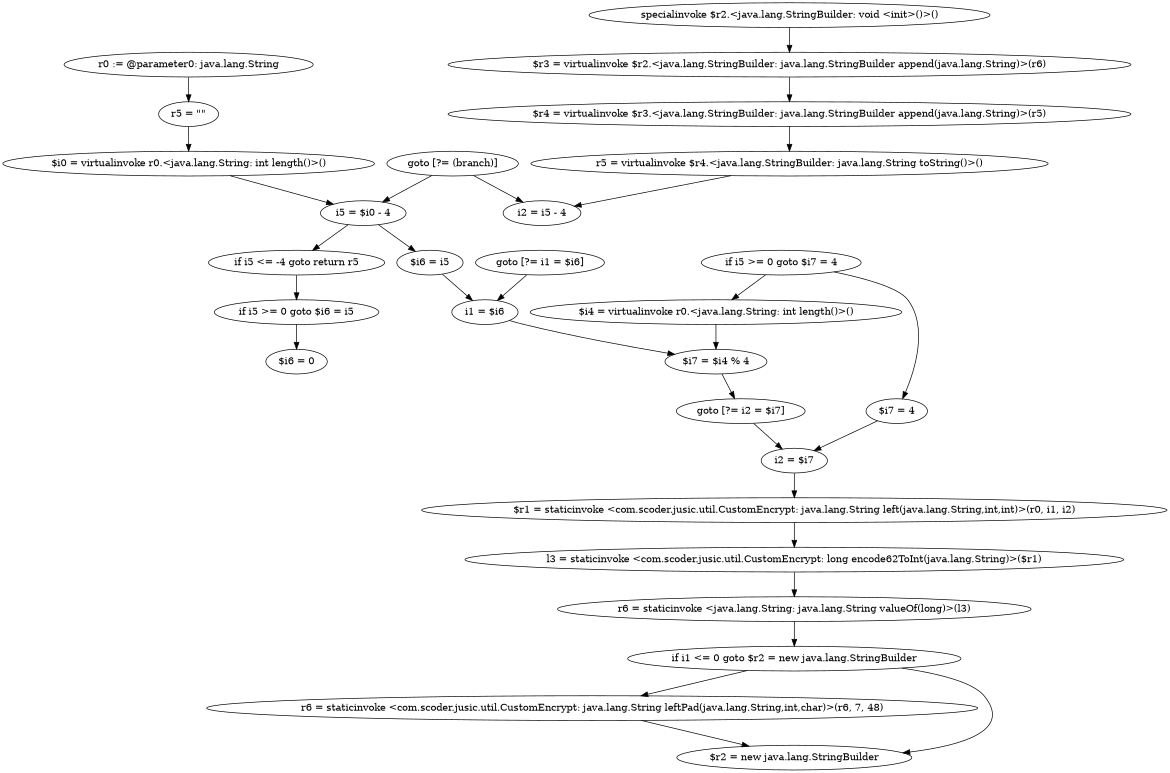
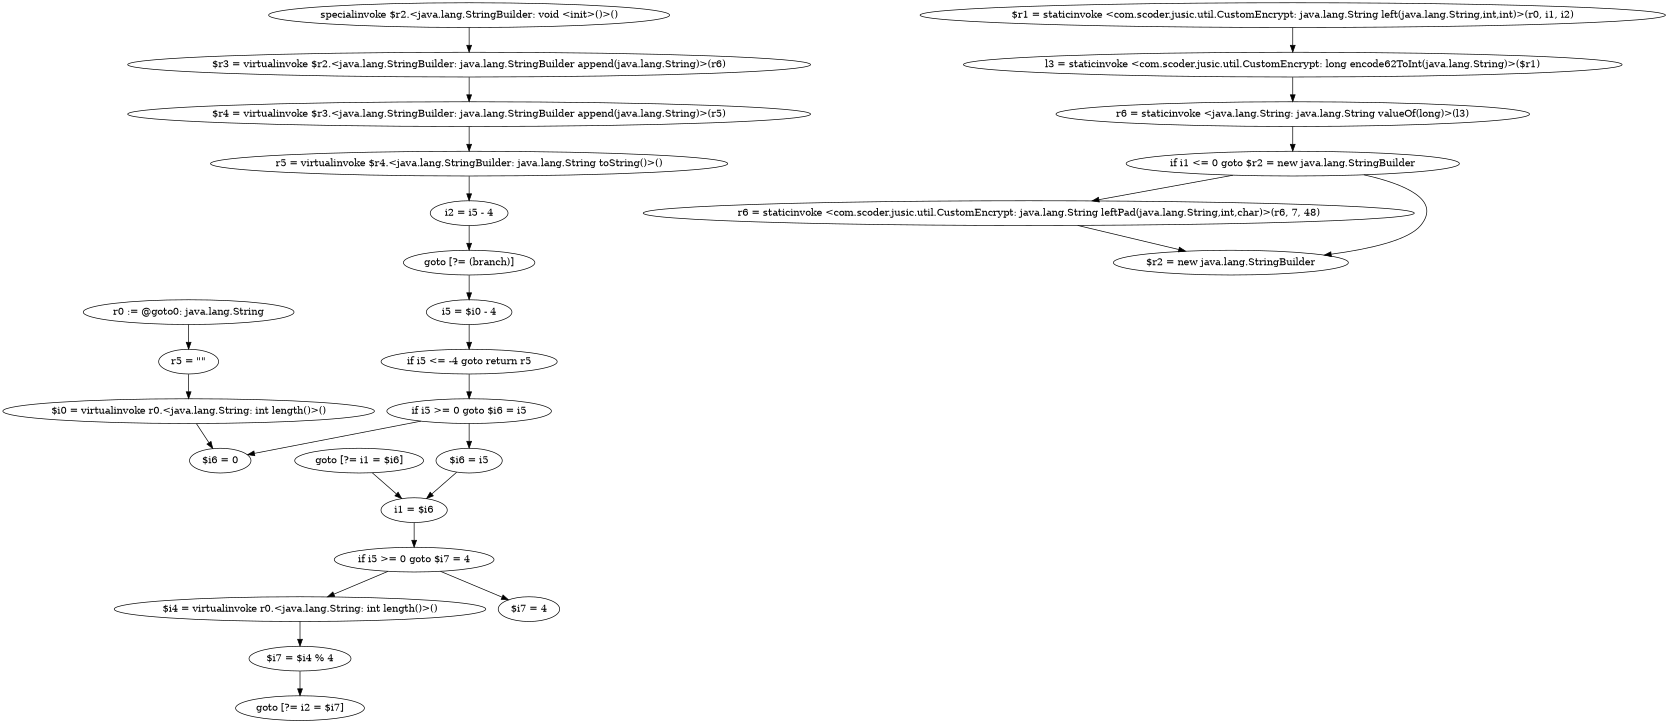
(189, 65) -> (189, 312)
(495, 187) -> (469, 235)
(278, 189) -> (203, 433)
(394, 236) -> (469, 433)
(588, 339) -> (414, 532)
(794, 461) -> none
